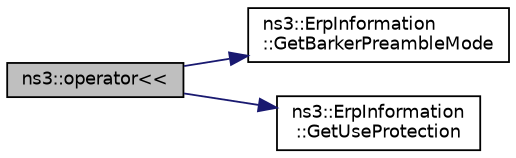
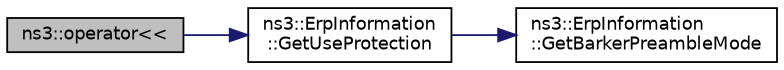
(207, 62) -> (475, 35)
